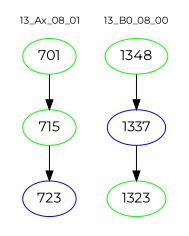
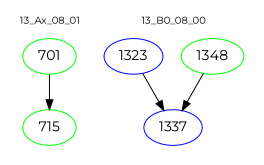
(136, 158) -> (151, 88)
(49, 199) -> none
(136, 199) -> (134, 56)
